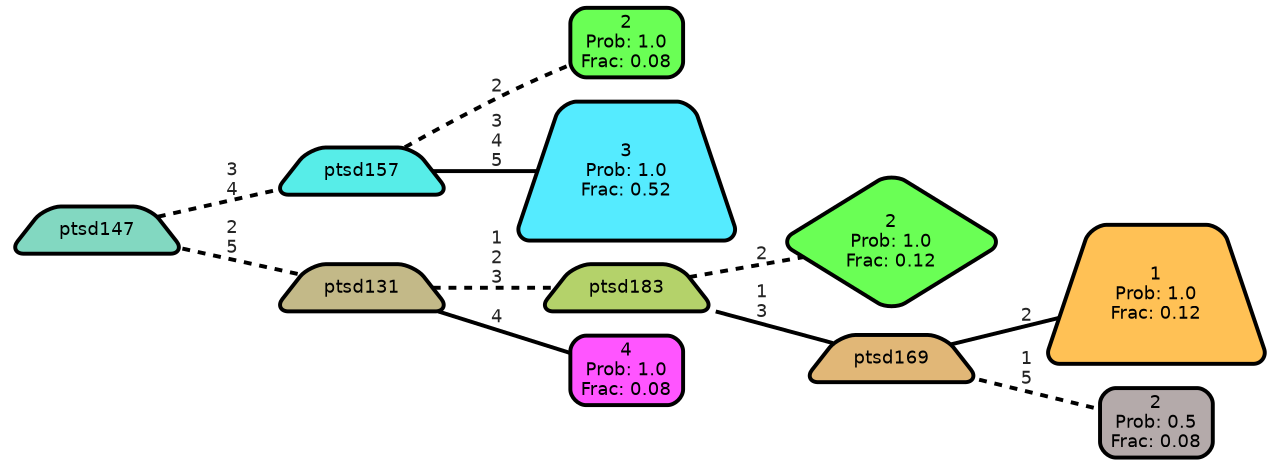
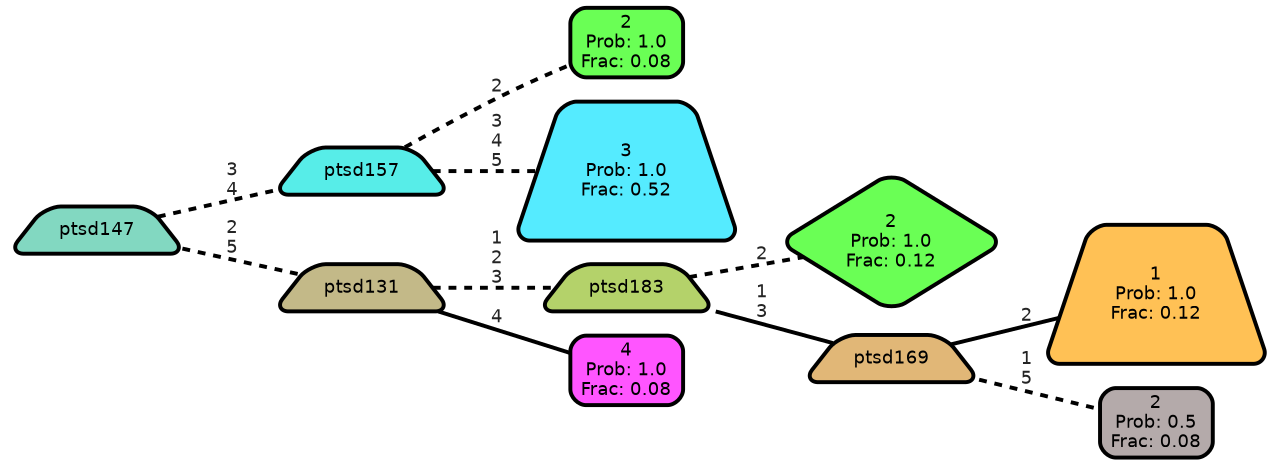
(485, 171) -> (485, 171)
